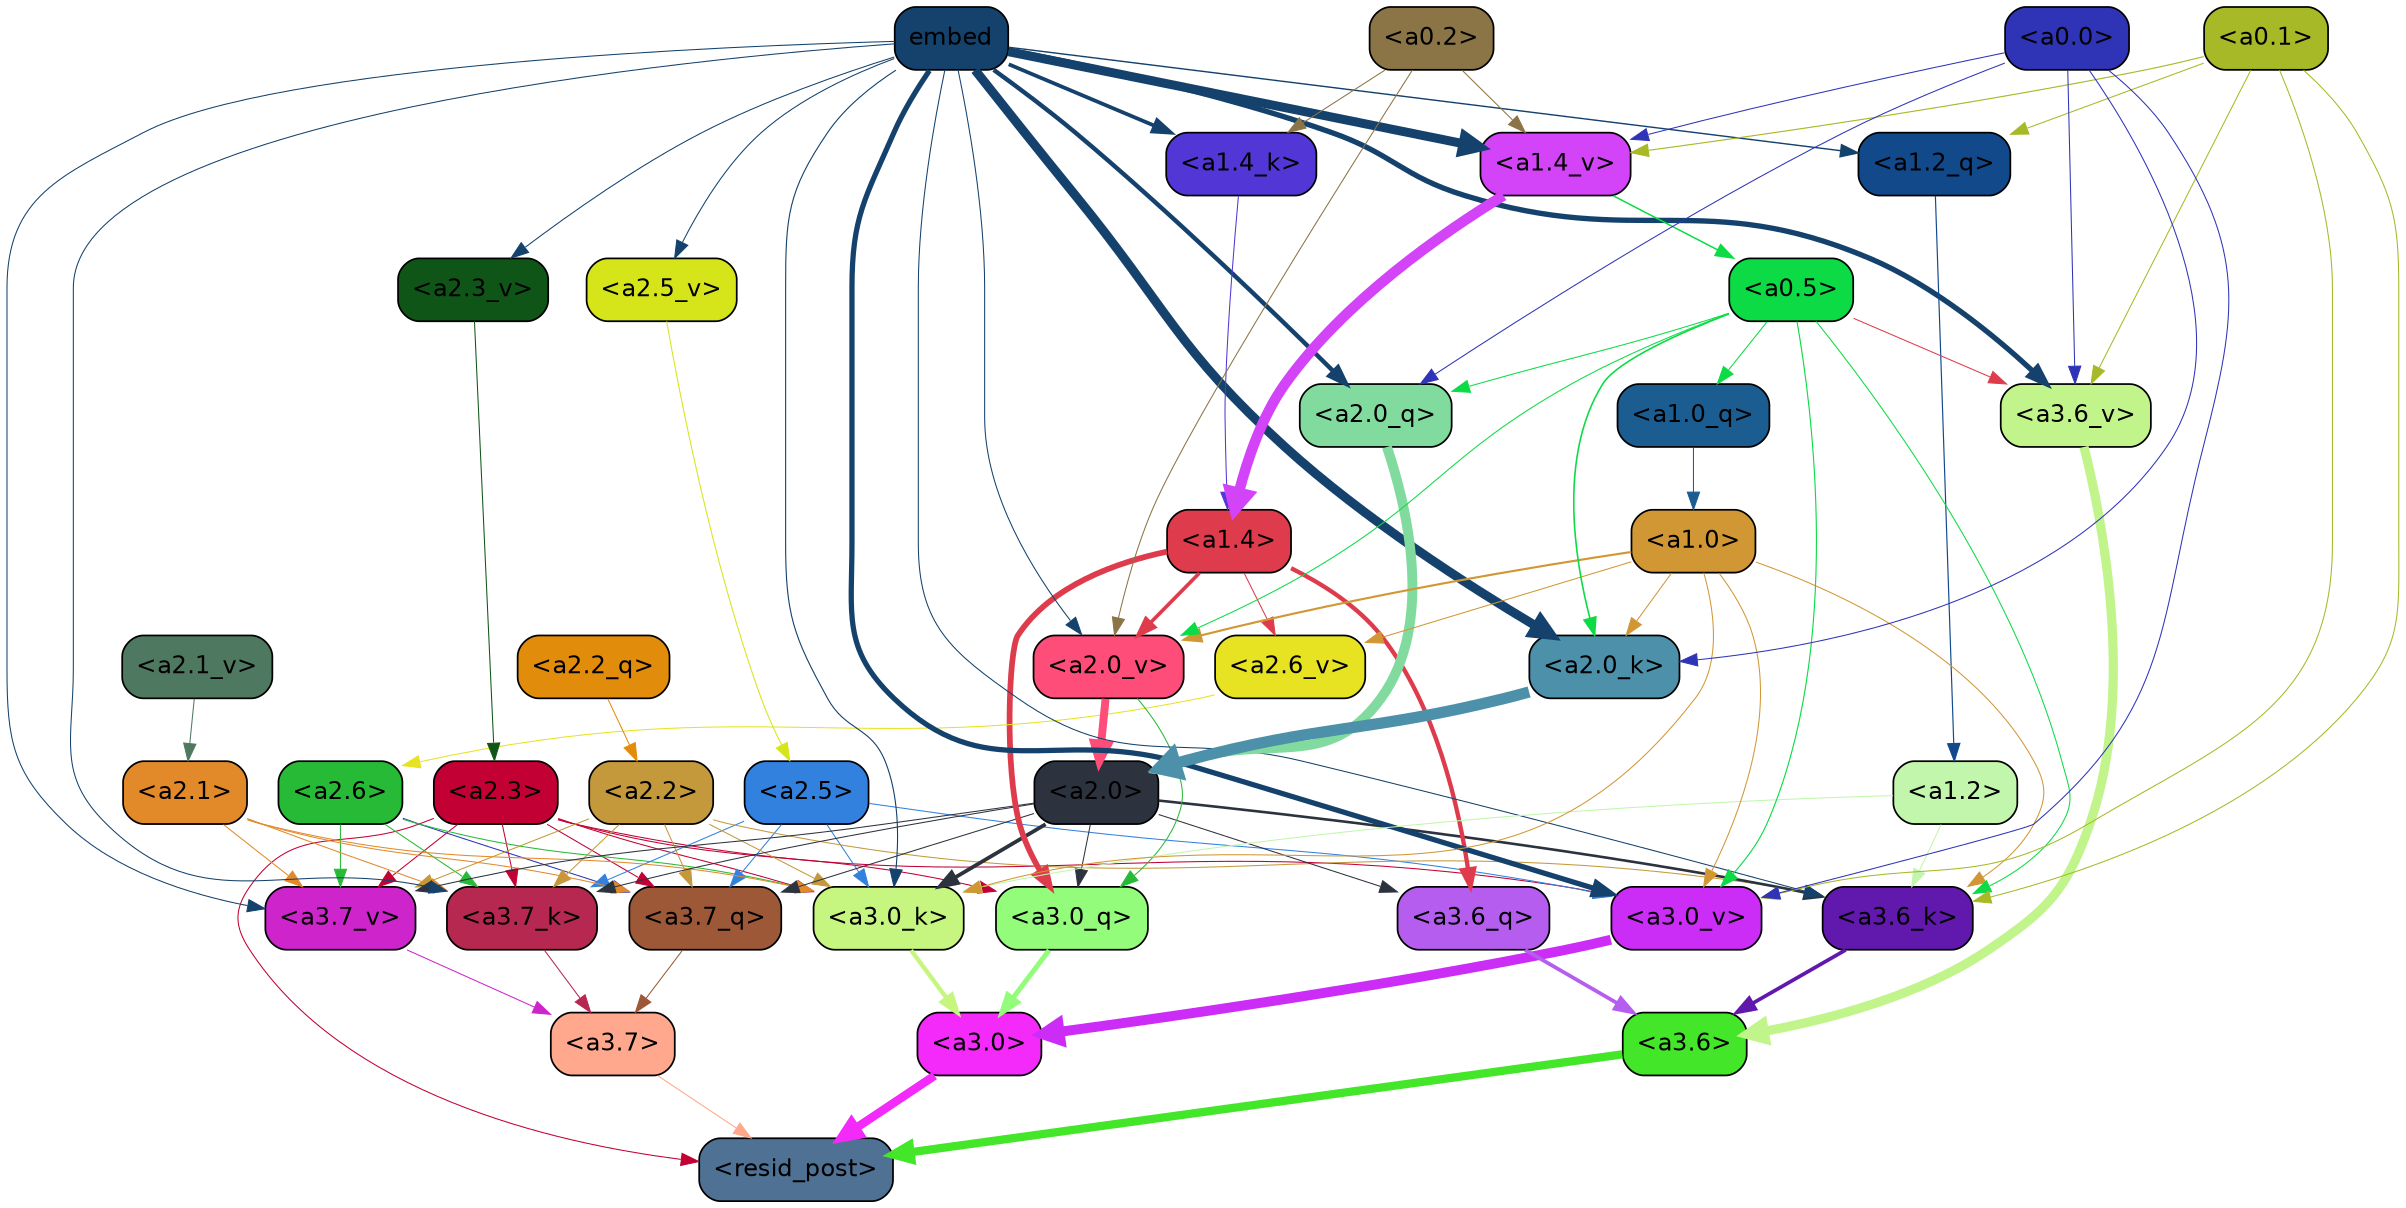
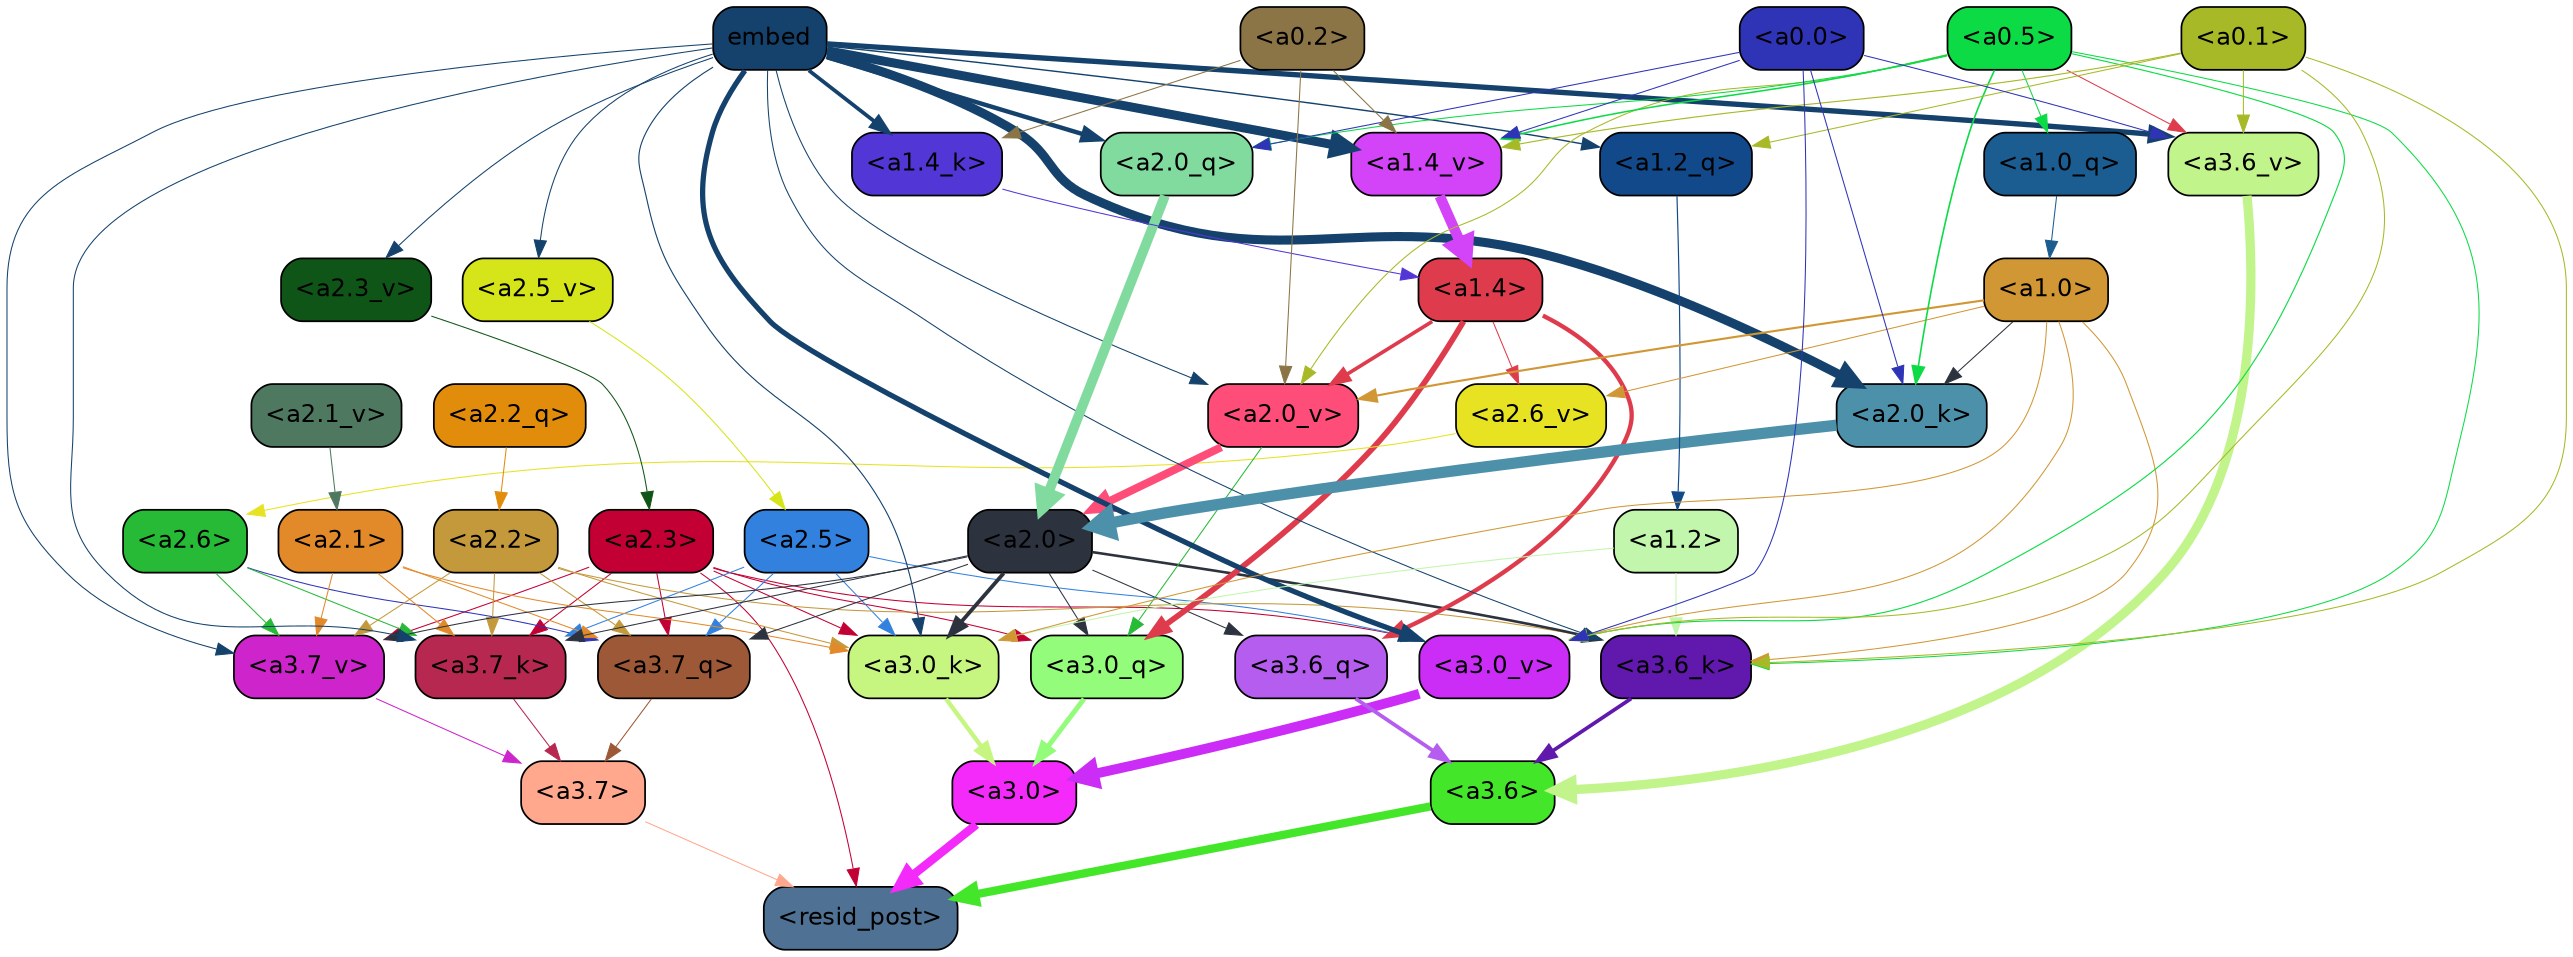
(1684, 232) -> (1733, 95)
(1458, 462) -> (1557, 154)
(1654, 597) -> (1985, 347)
(599, 856) -> none
